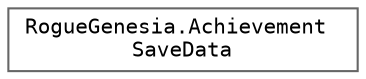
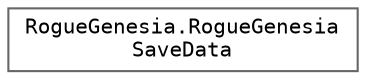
(183, 40) -> (183, 40)
